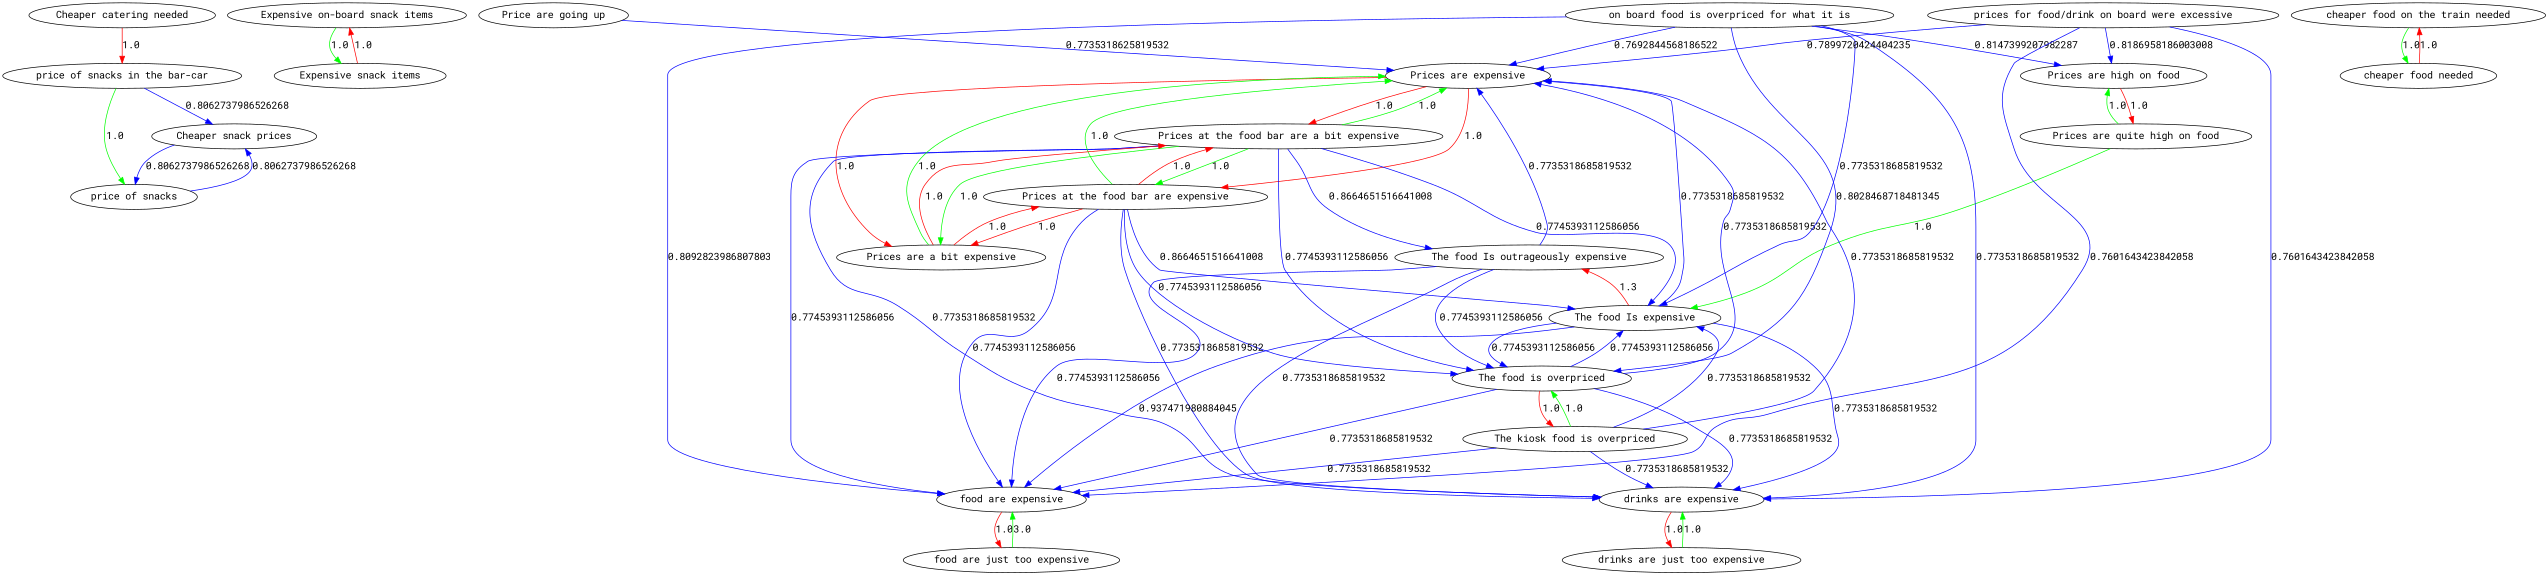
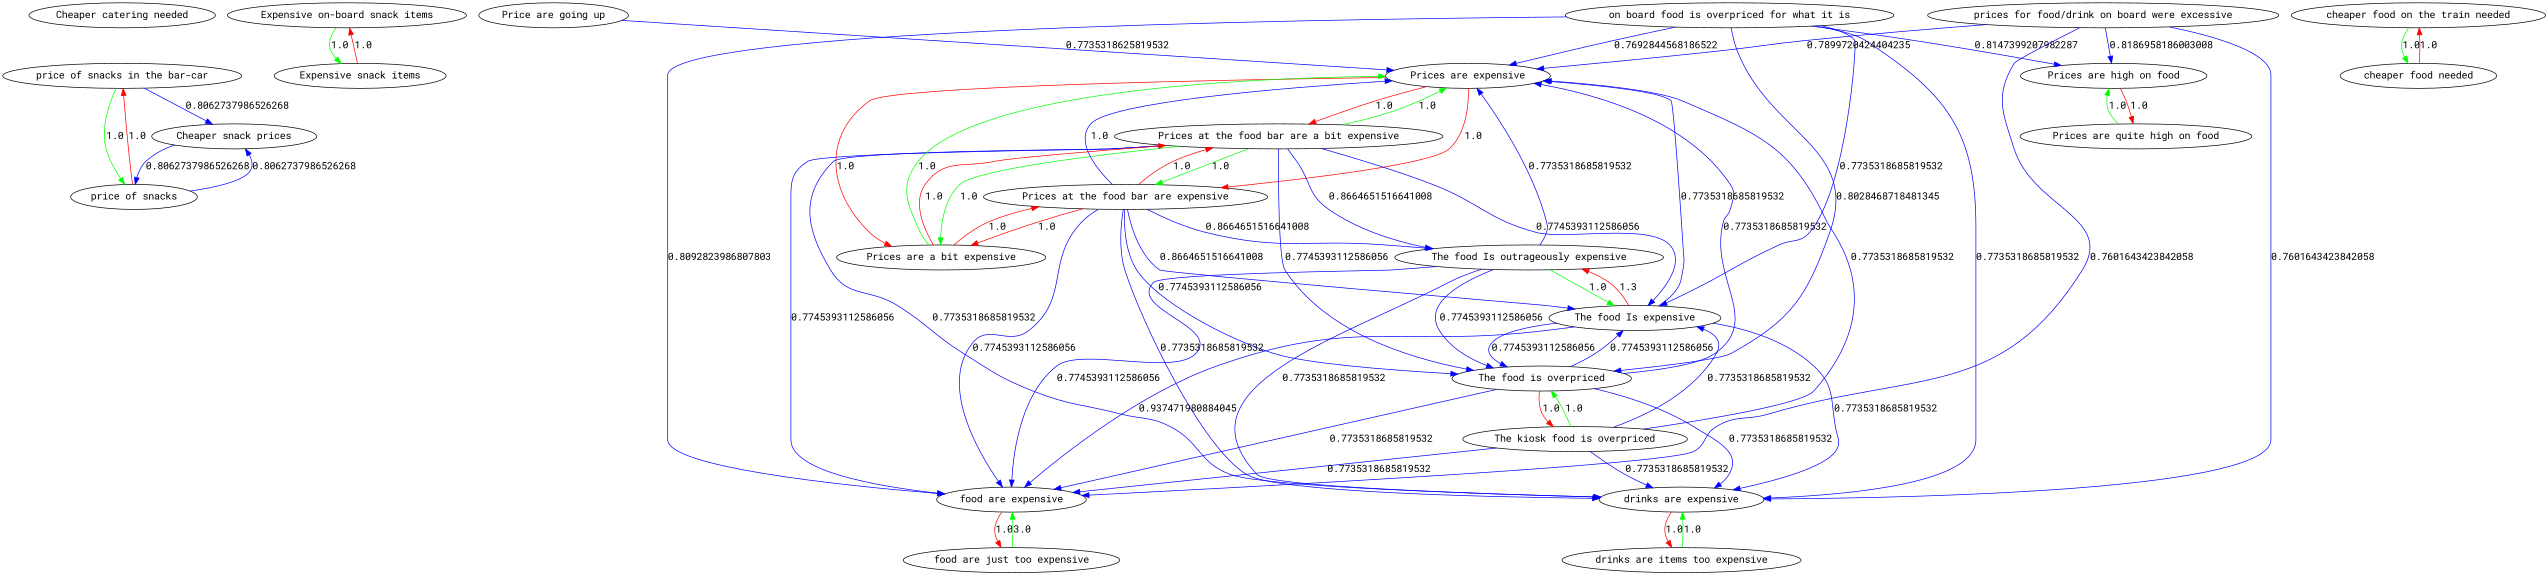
(122, 42) -> (128, 140)
(1201, 98) -> (1201, 98)
(1902, 225) -> (1579, 286)
none -> (1291, 243)
(1682, 560) -> (1682, 560)
